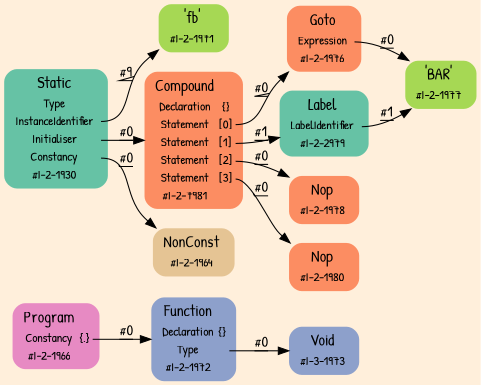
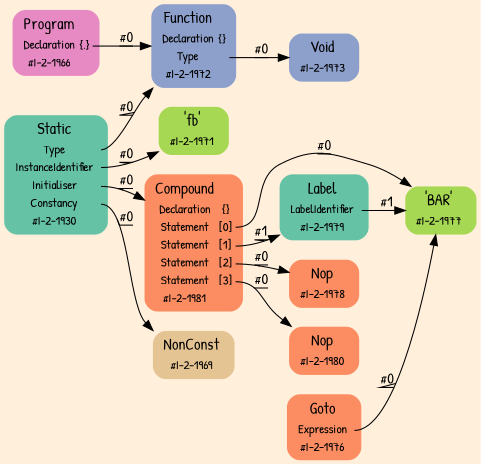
(126, 73) -> (126, 154)
(262, 107) -> (301, 156)
none -> (126, 126)
(323, 143) -> (323, 227)
(185, 196) -> (185, 298)
(192, 263) -> (192, 365)
(49, 338) -> (49, 45)
(323, 361) -> (323, 68)
